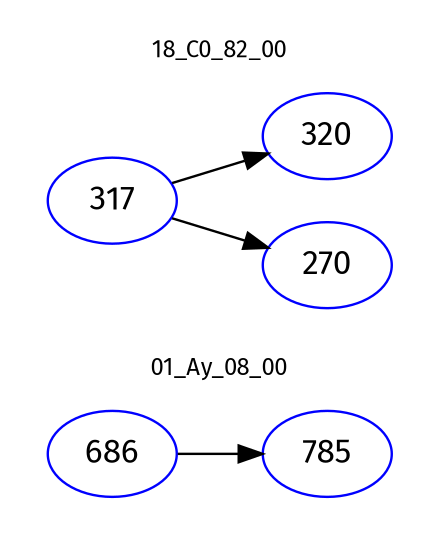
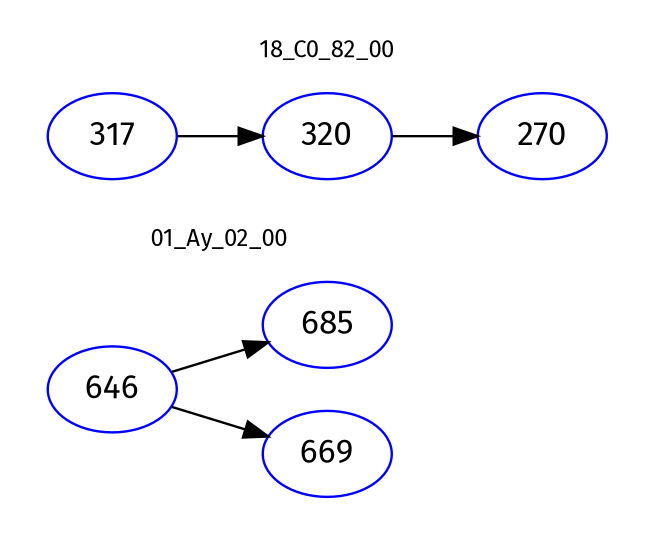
(208, 229) -> (423, 136)
(220, 369) -> (220, 240)
(112, 454) -> (112, 389)
none -> (327, 454)
(327, 454) -> (327, 325)
